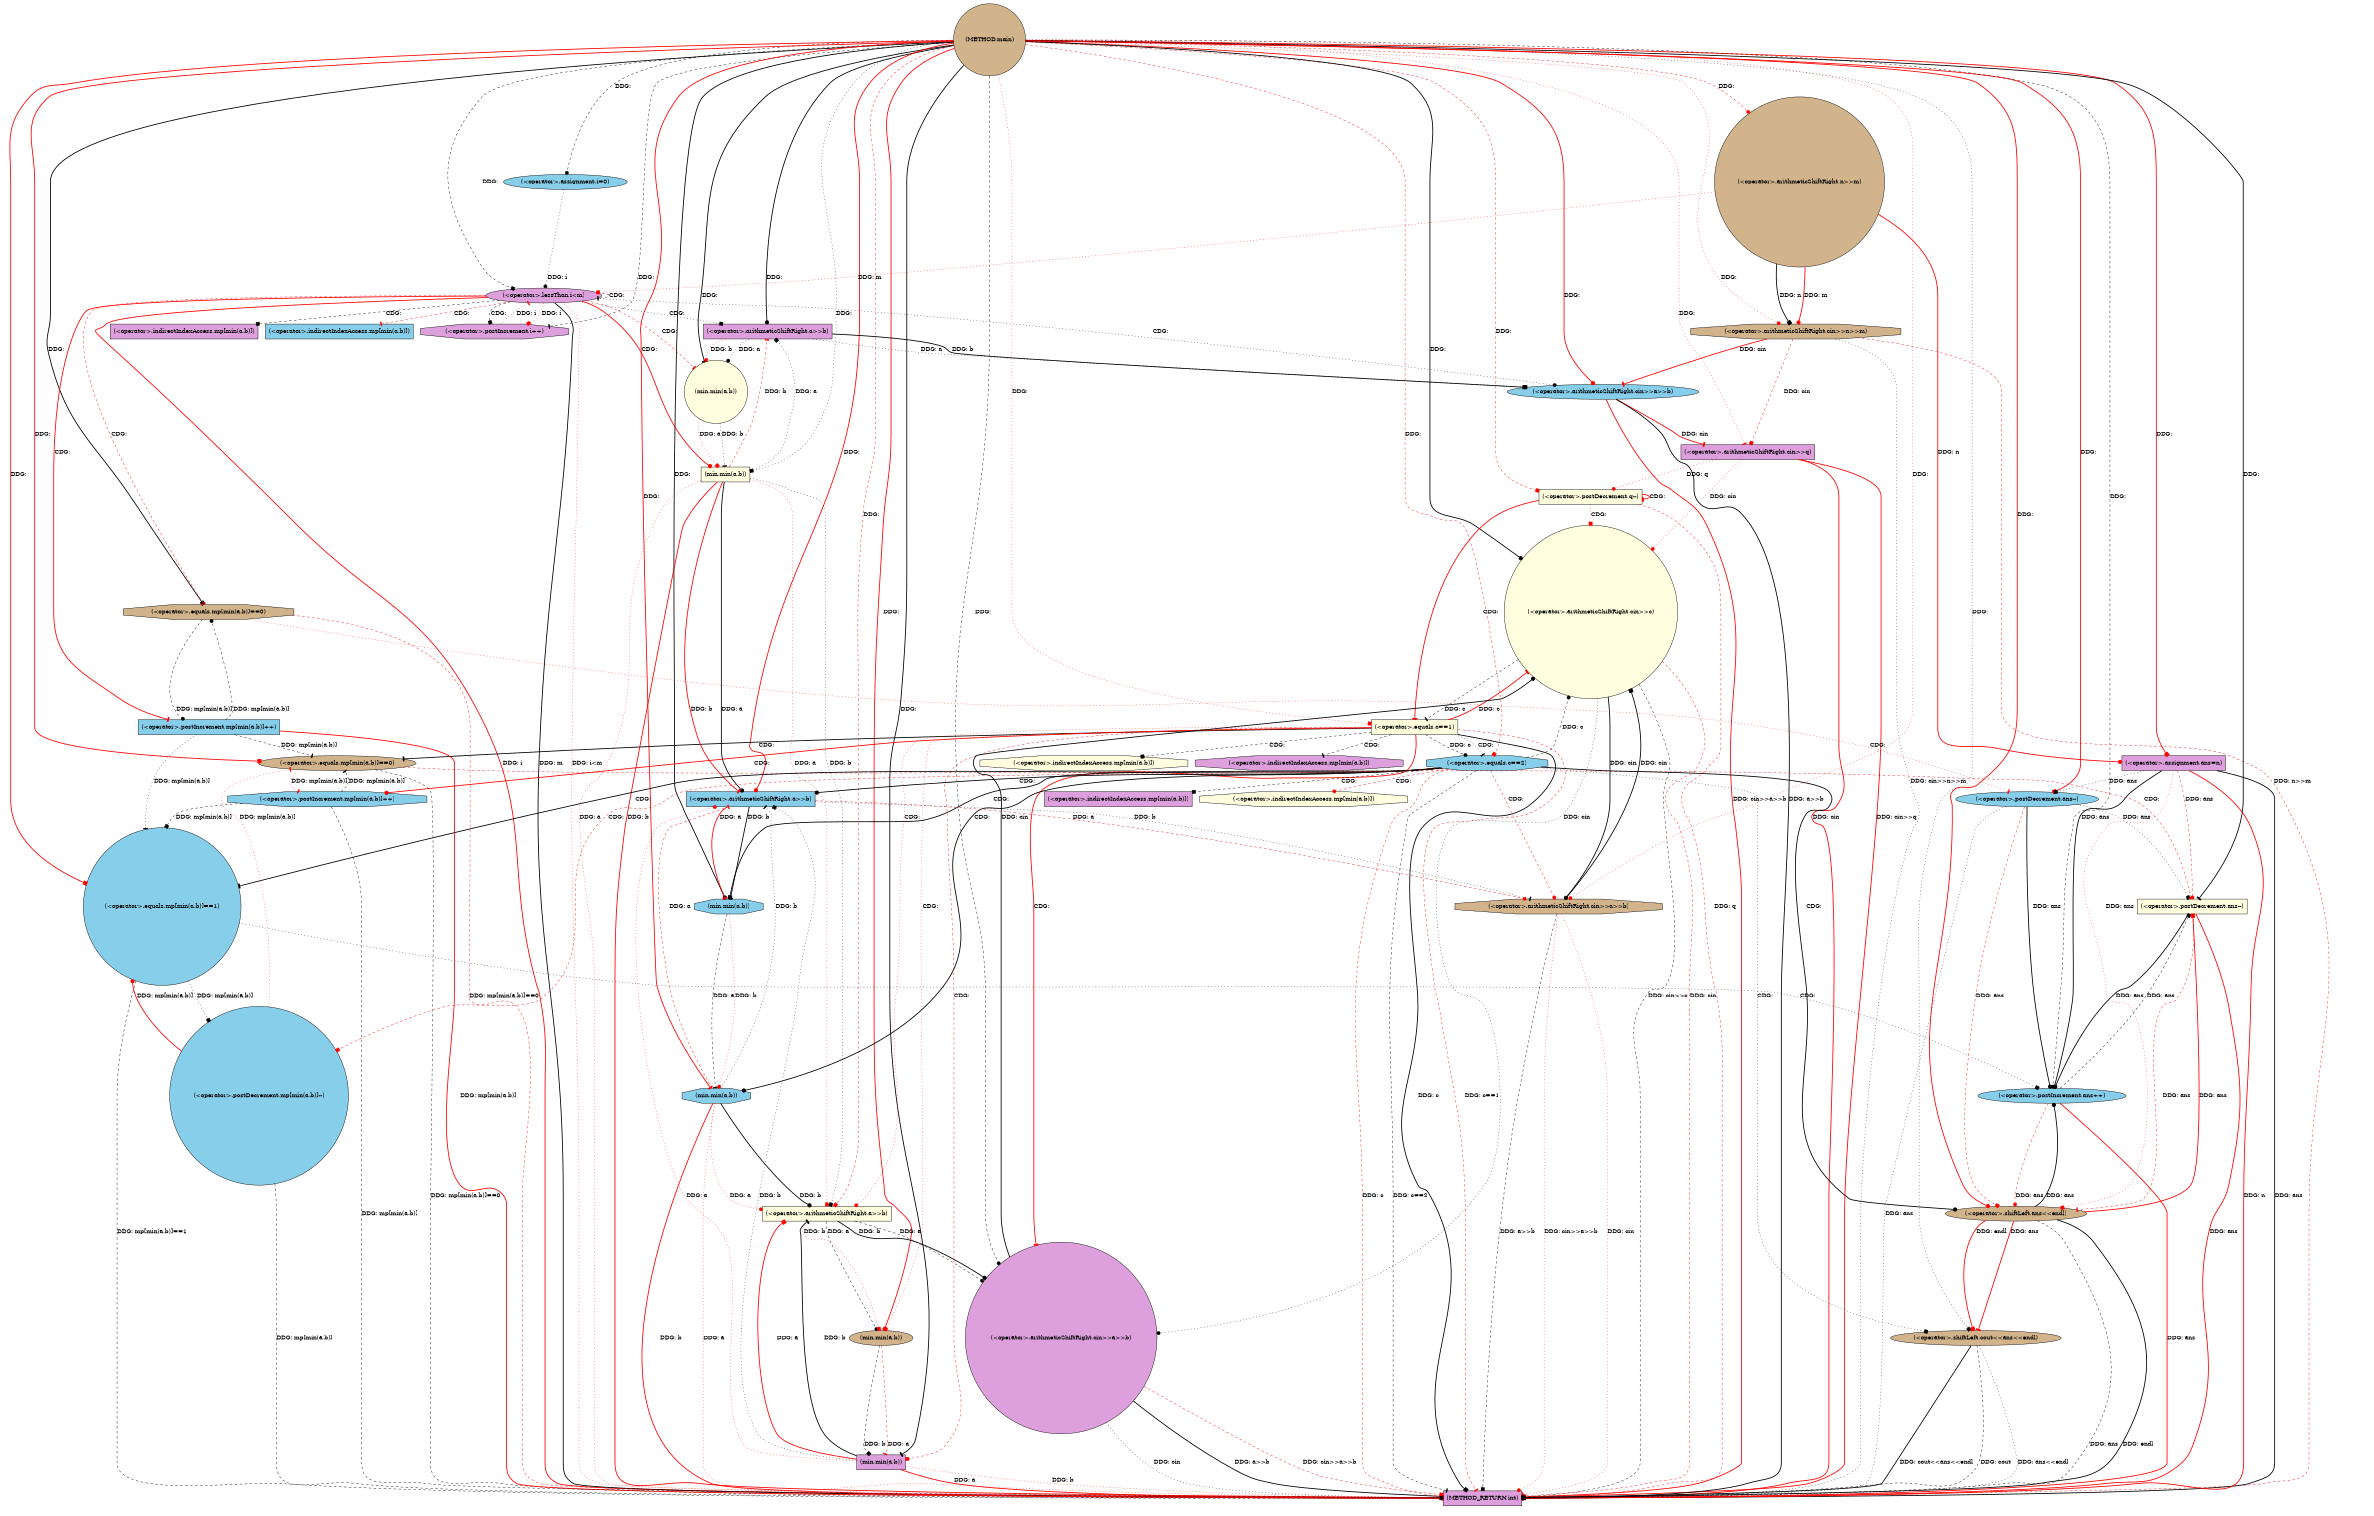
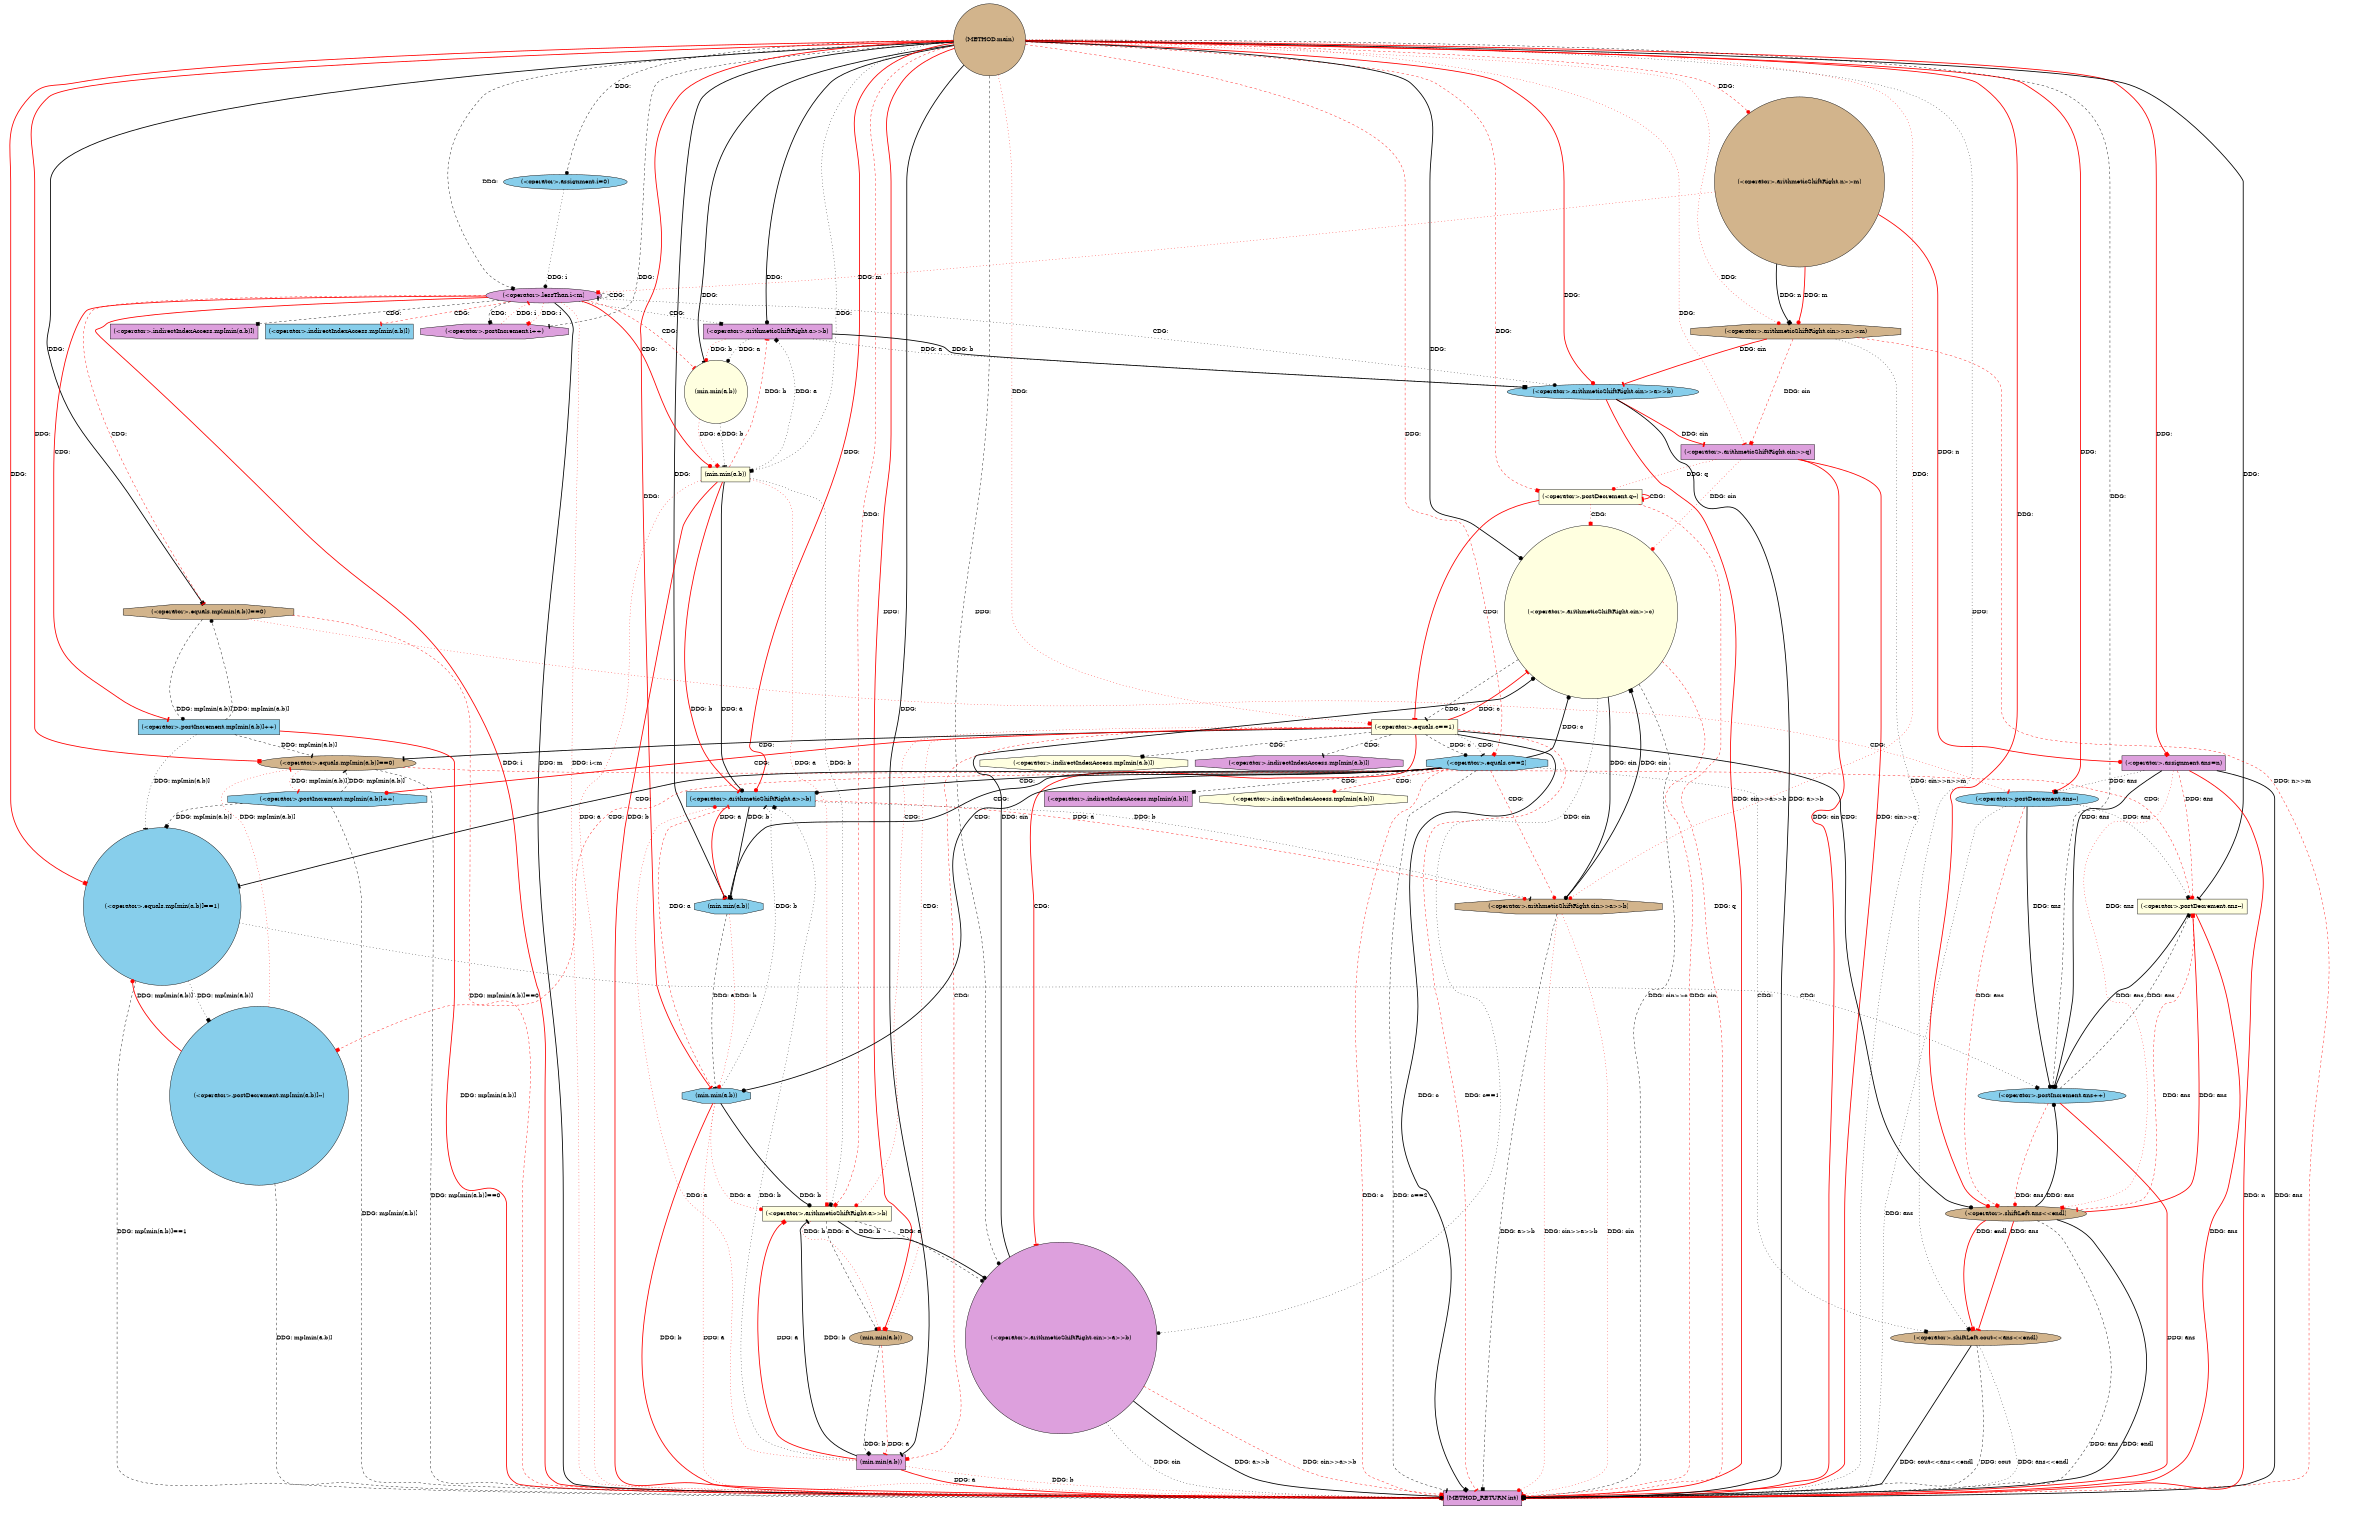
(1455, 709) -> (1455, 709)
(1557, 737) -> (1557, 737)
(1797, 900) -> (1843, 829)
